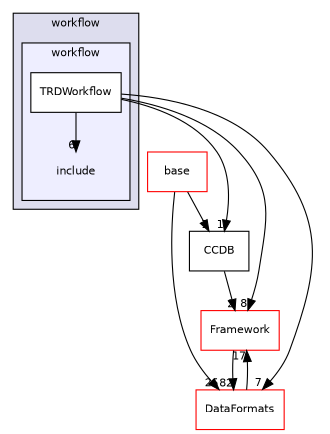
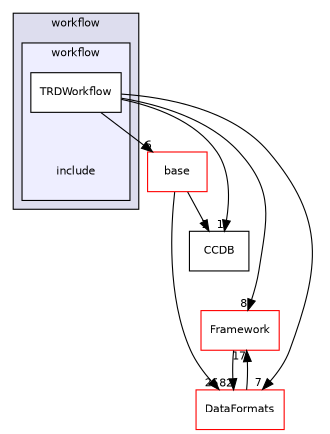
(76, 127) -> (122, 129)
(228, 286) -> none
